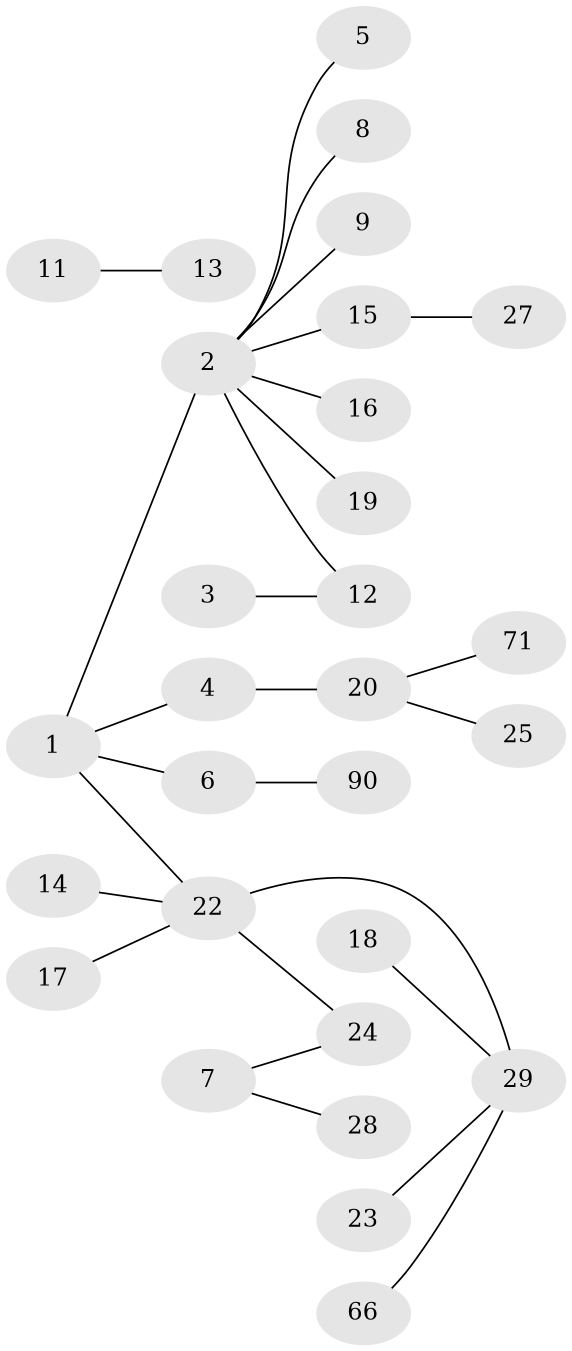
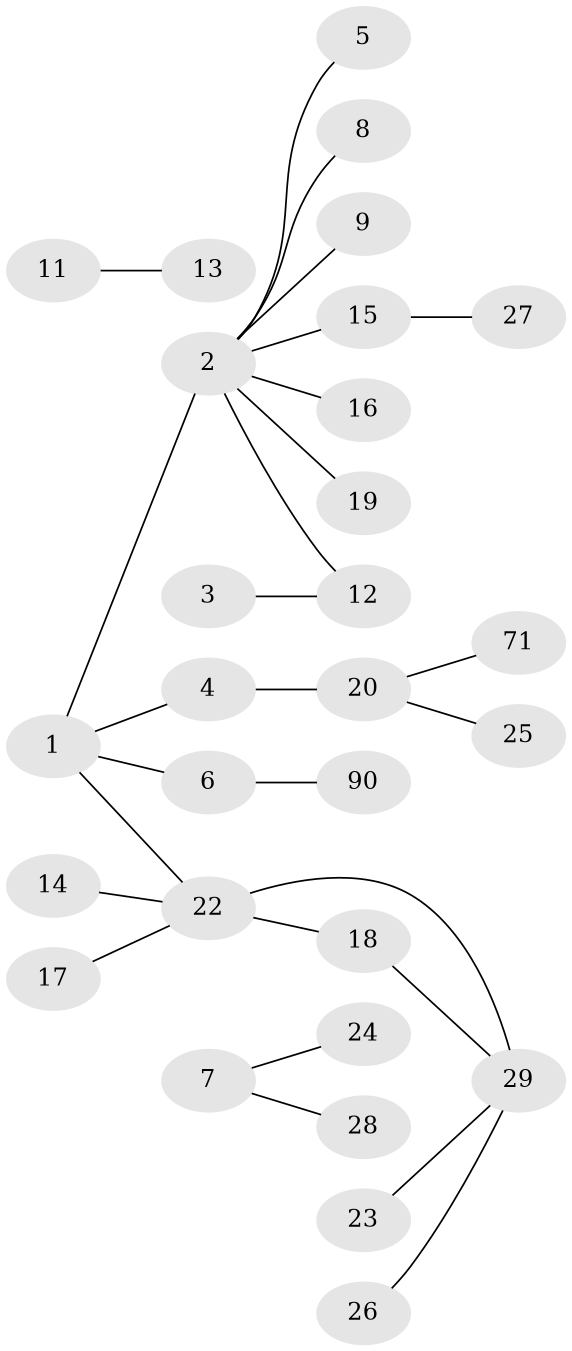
(286, 971) -> (286, 925)
(364, 1313) -> (364, 1313)
